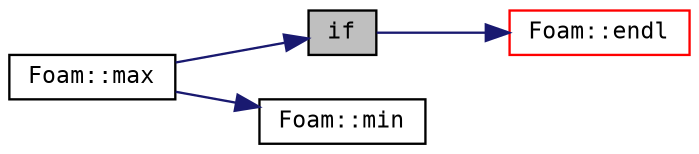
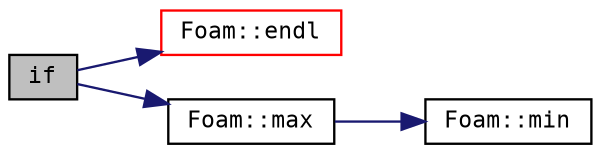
(230, 53) -> (111, 91)
